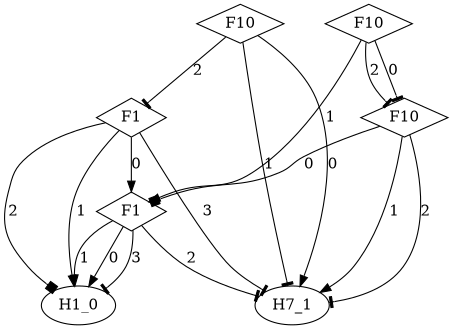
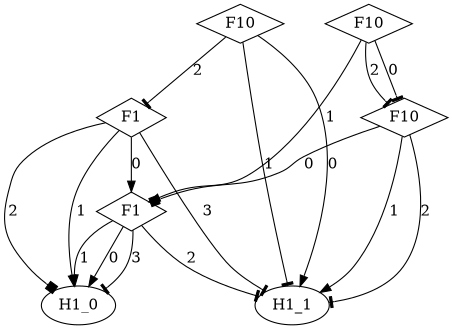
(292, 305) -> (292, 305)
